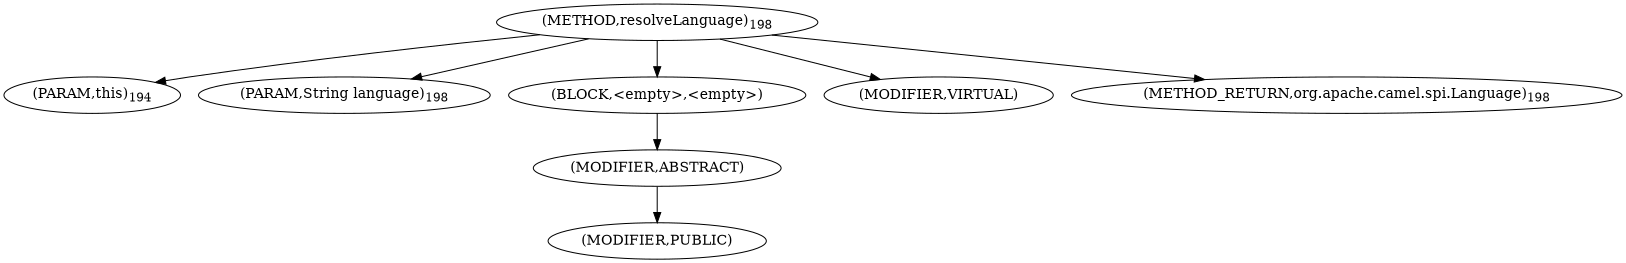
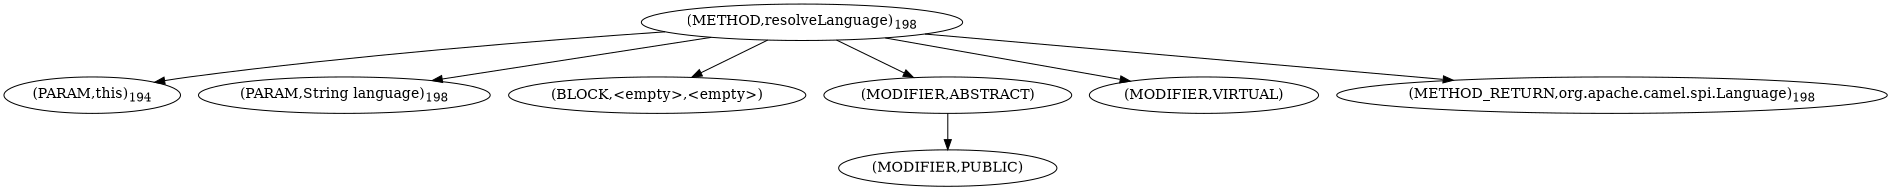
(657, 127) -> (870, 57)
